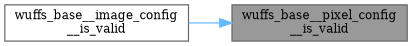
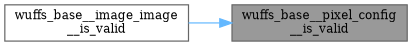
(97, 23) -> (97, 23)
